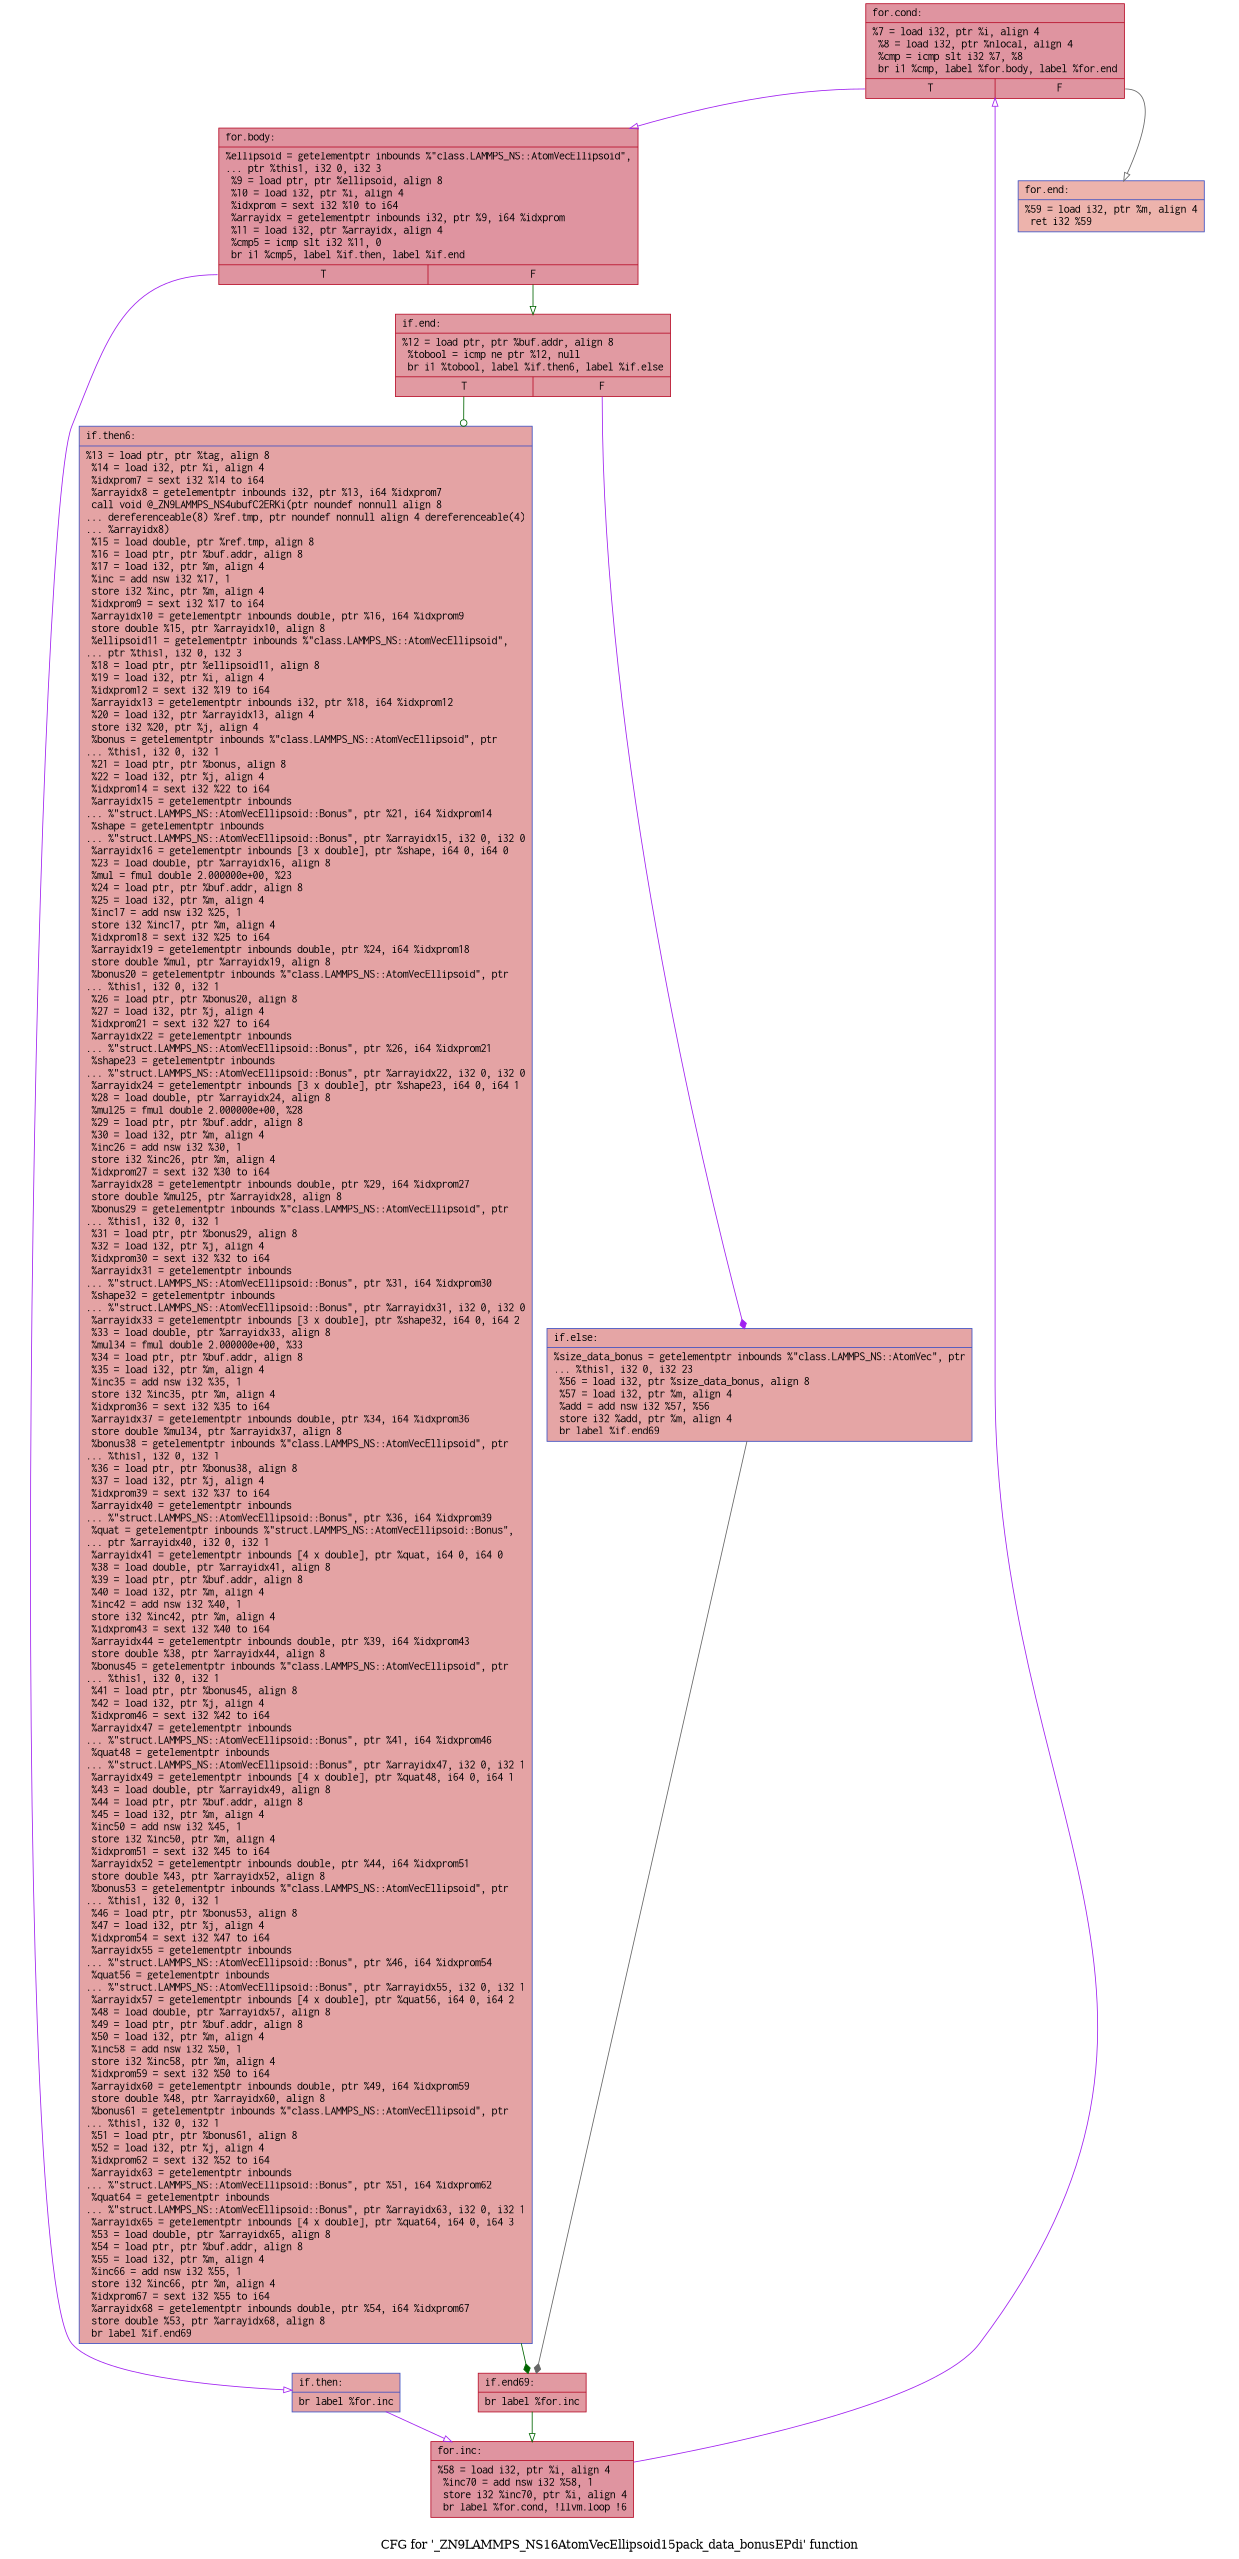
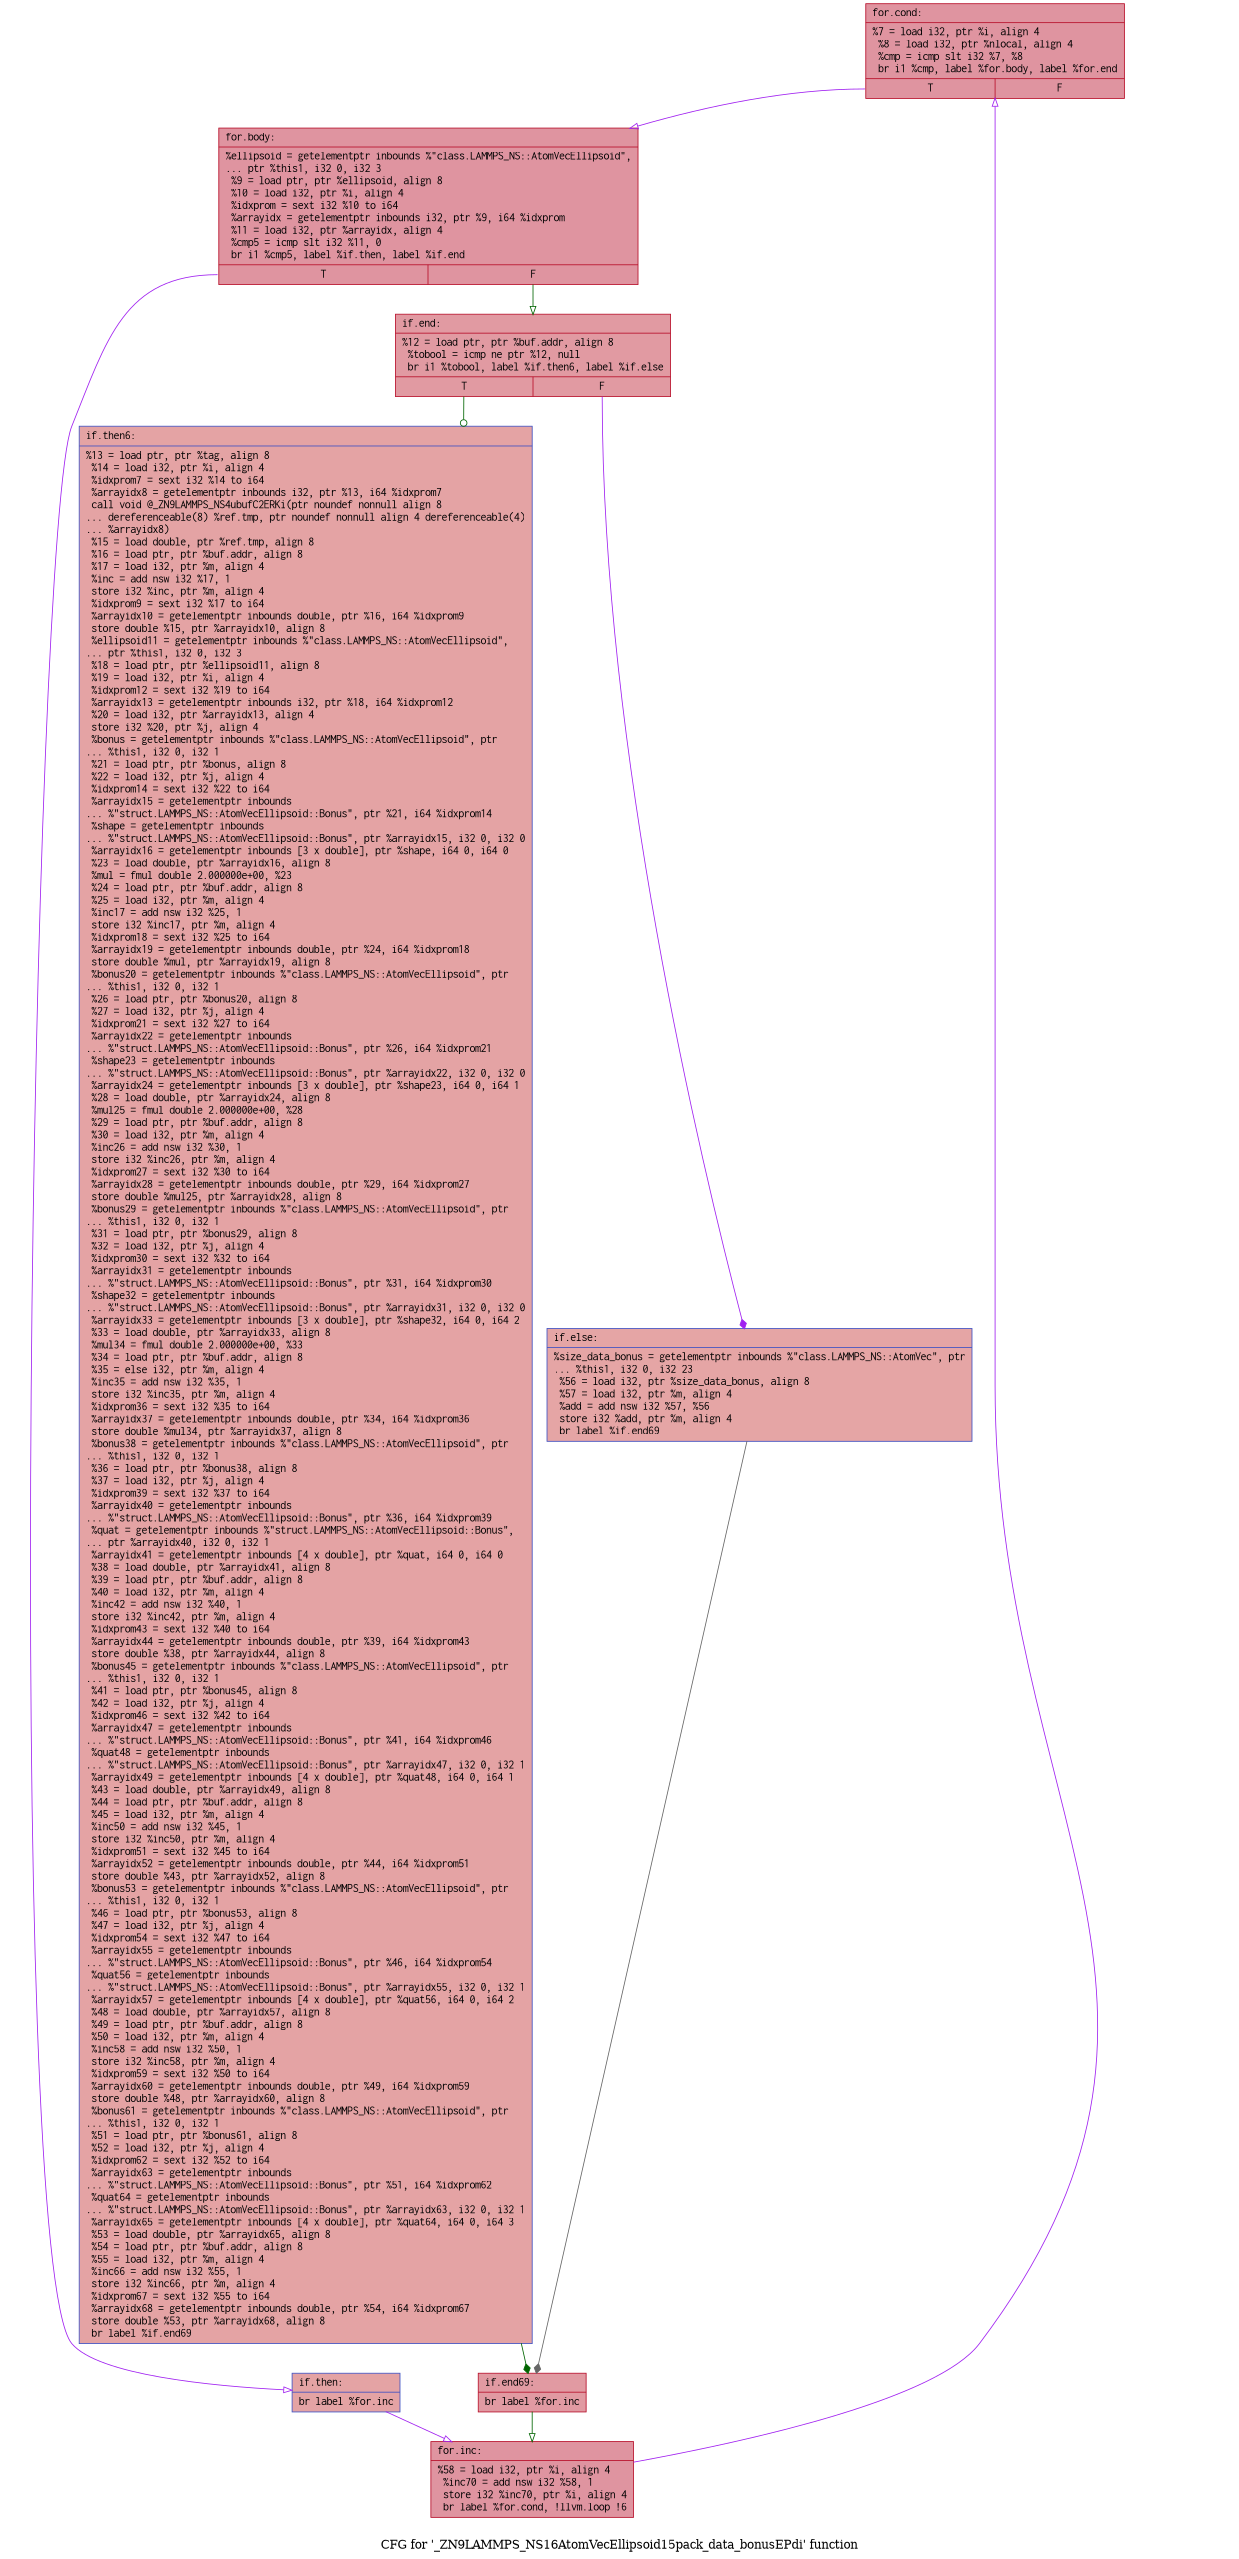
(1111, 206) -> none
(175, 1370) -> (175, 1370)
